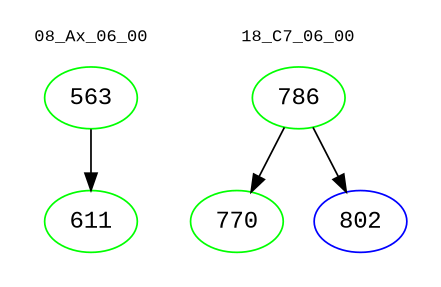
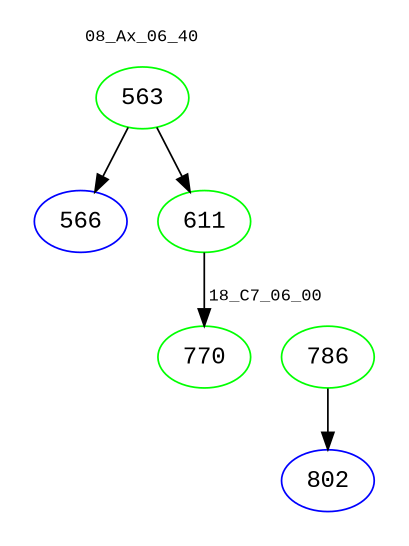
(92, 37) -> (142, 37)
(272, 152) -> (204, 290)
none -> (81, 221)
